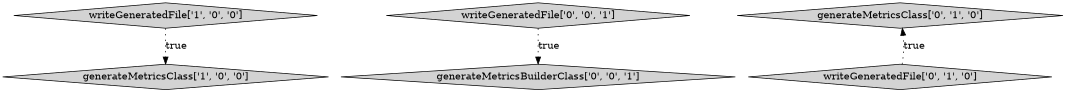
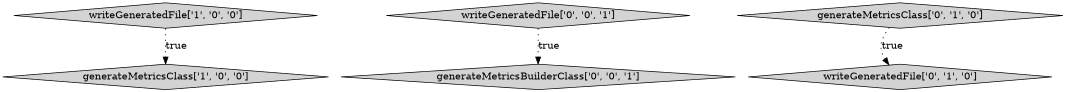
(904, 50) -> (881, 42)
